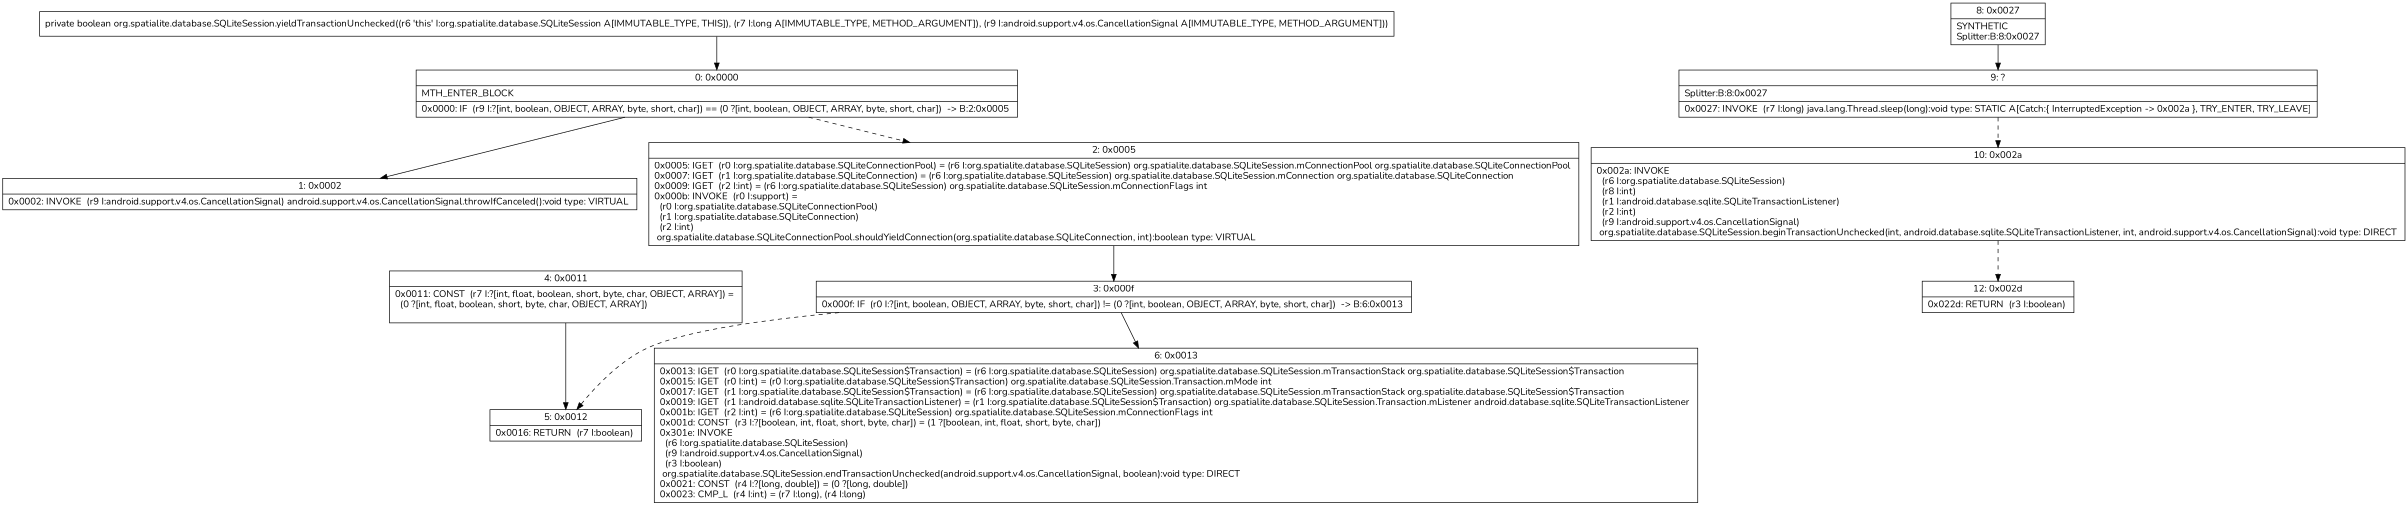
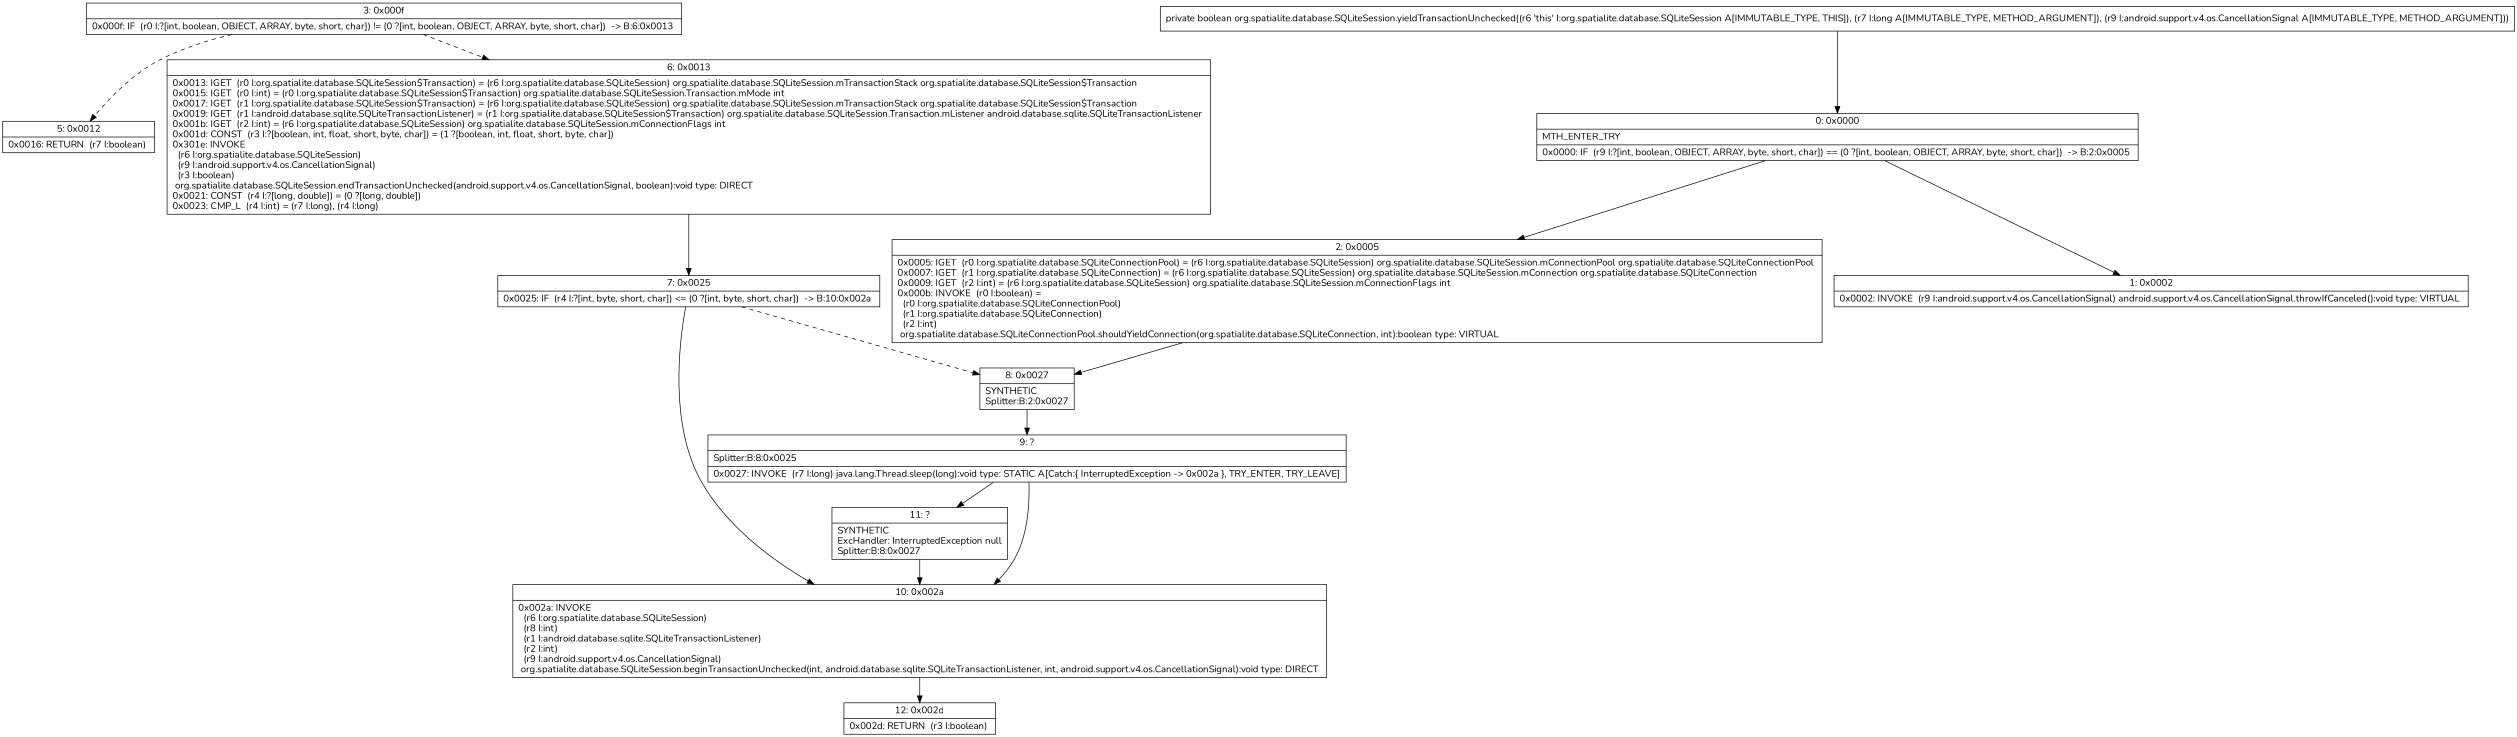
(1998, 37) -> (1027, 401)
(468, 93) -> (1582, 137)
(1726, 93) -> (755, 458)
(856, 129) -> (1645, 199)
(1998, 129) -> (1024, 534)
(727, 196) -> (971, 293)
(1998, 257) -> (920, 687)
(1114, 260) -> (1132, 358)
none -> (689, 291)
(566, 297) -> none
(1998, 304) -> (920, 726)
(1128, 327) -> (453, 46)
none -> (920, 533)
